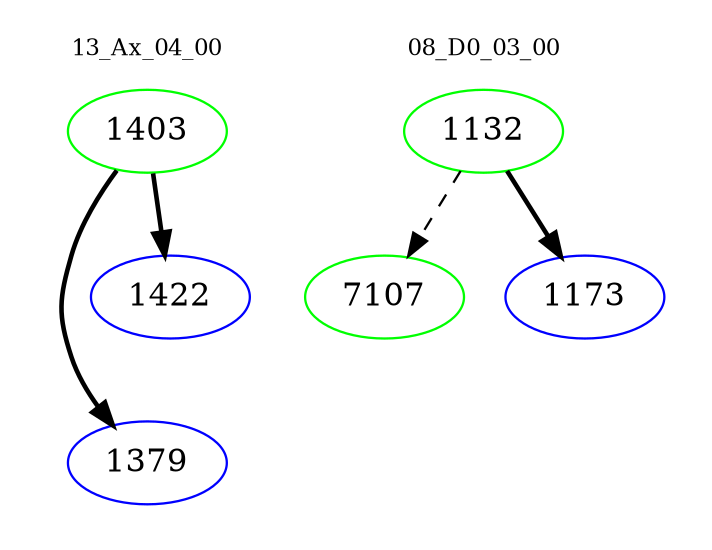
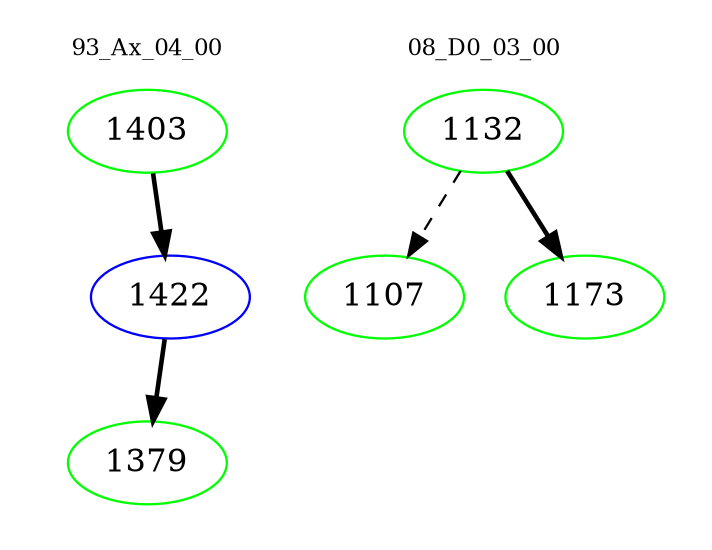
(147, 50) -> (147, 50)
(64, 286) -> (161, 369)
(385, 297) -> (385, 297)
(585, 297) -> (585, 297)
(147, 463) -> (147, 463)
